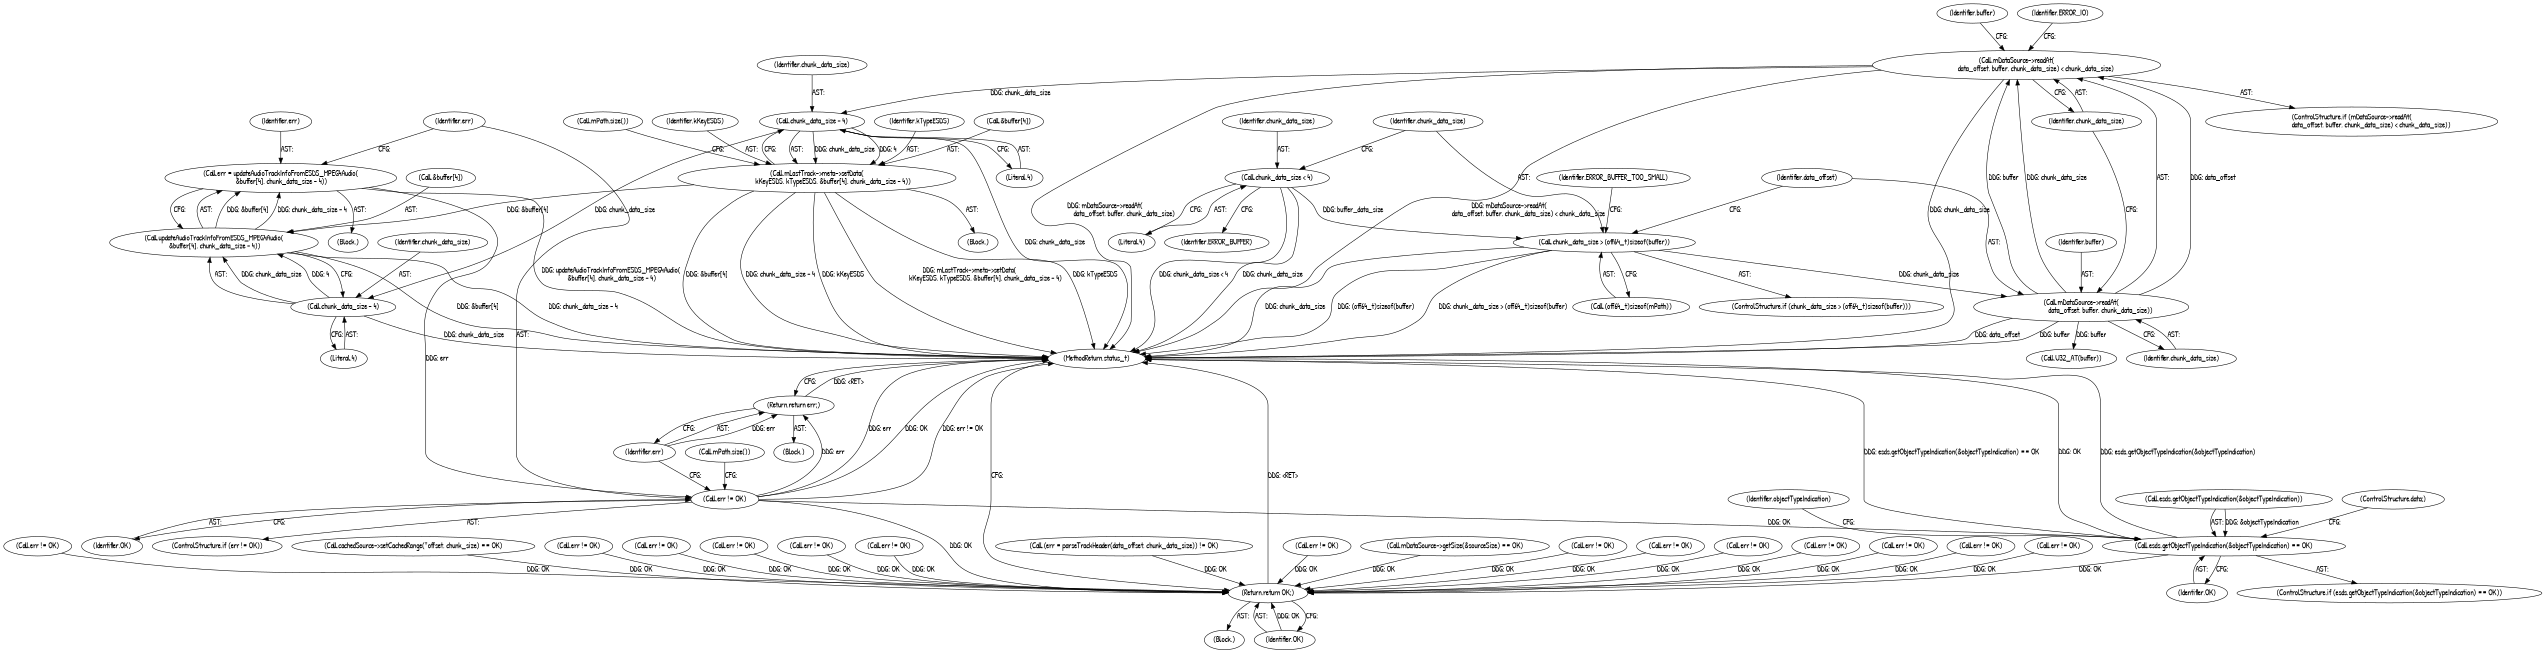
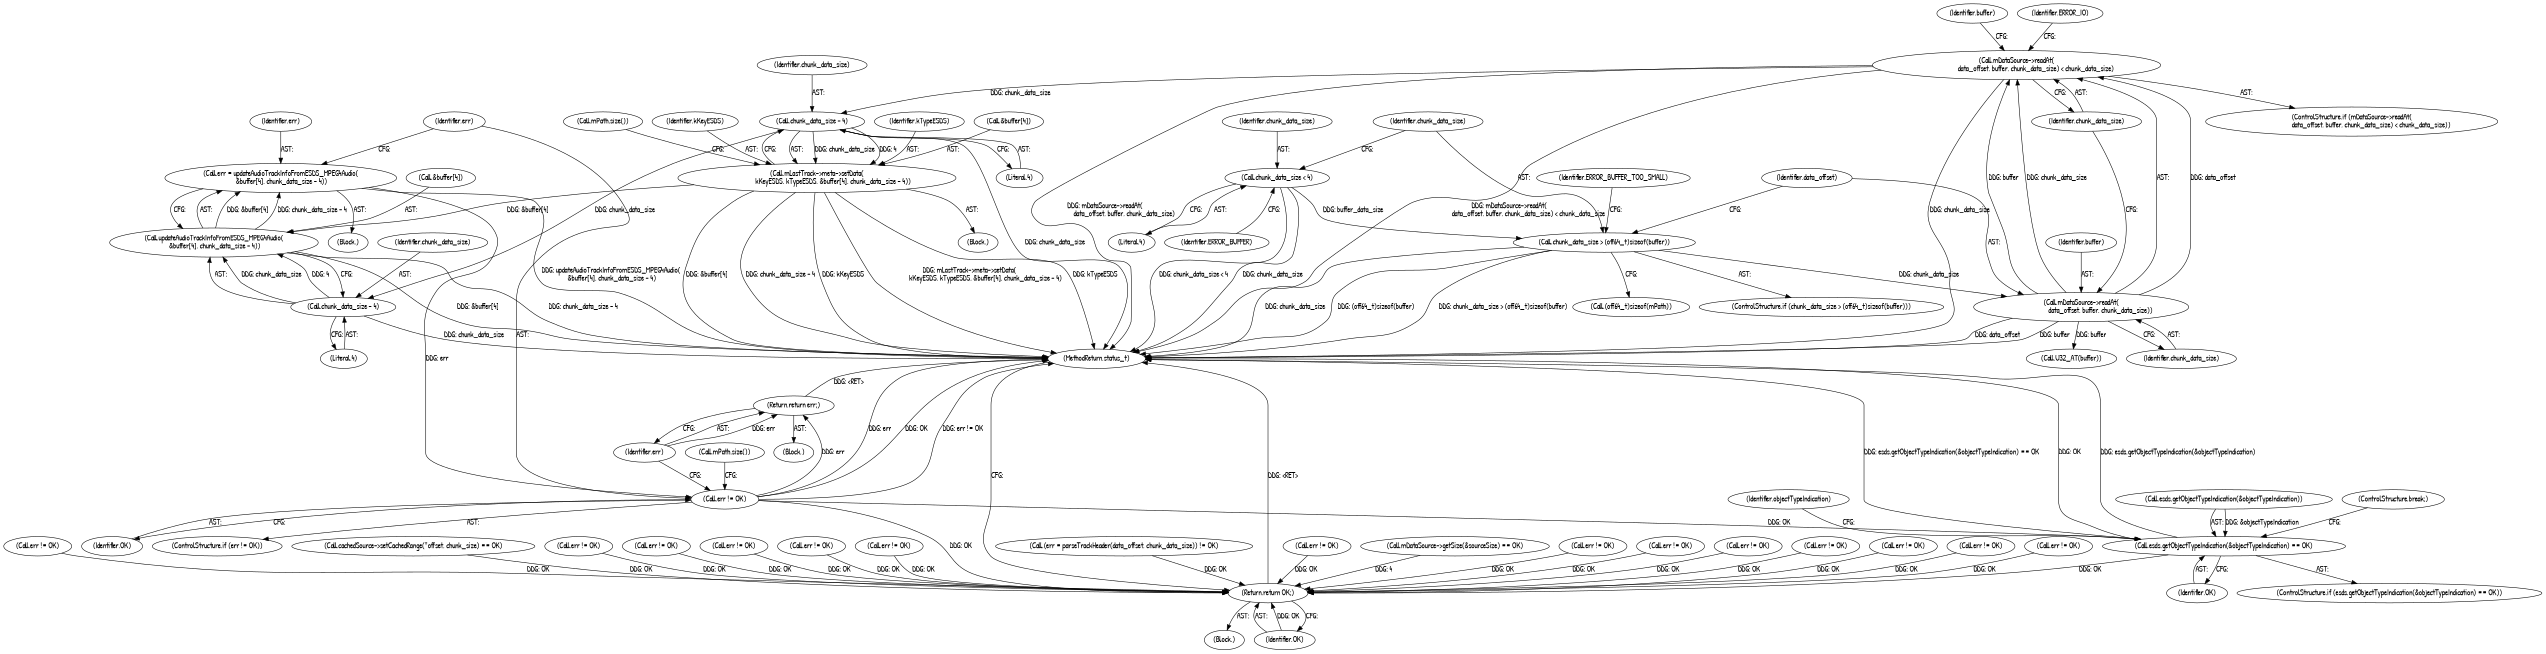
(1239, 205) -> (1258, 217)
(1602, 280) -> none
(885, 365) -> none
(2393, 499) -> (2393, 499)
(1384, 570) -> (1384, 570)
